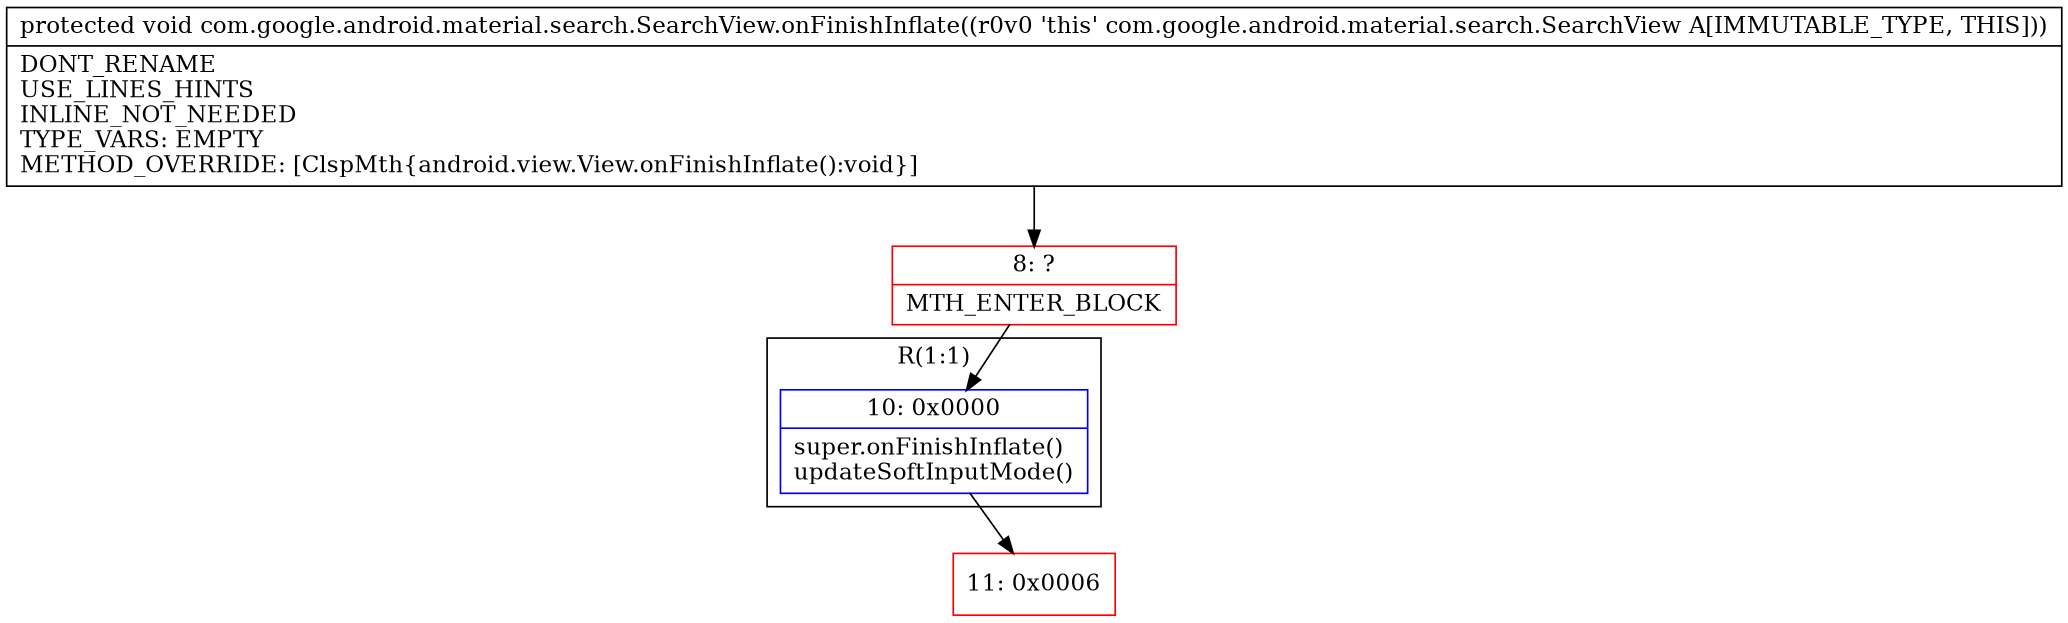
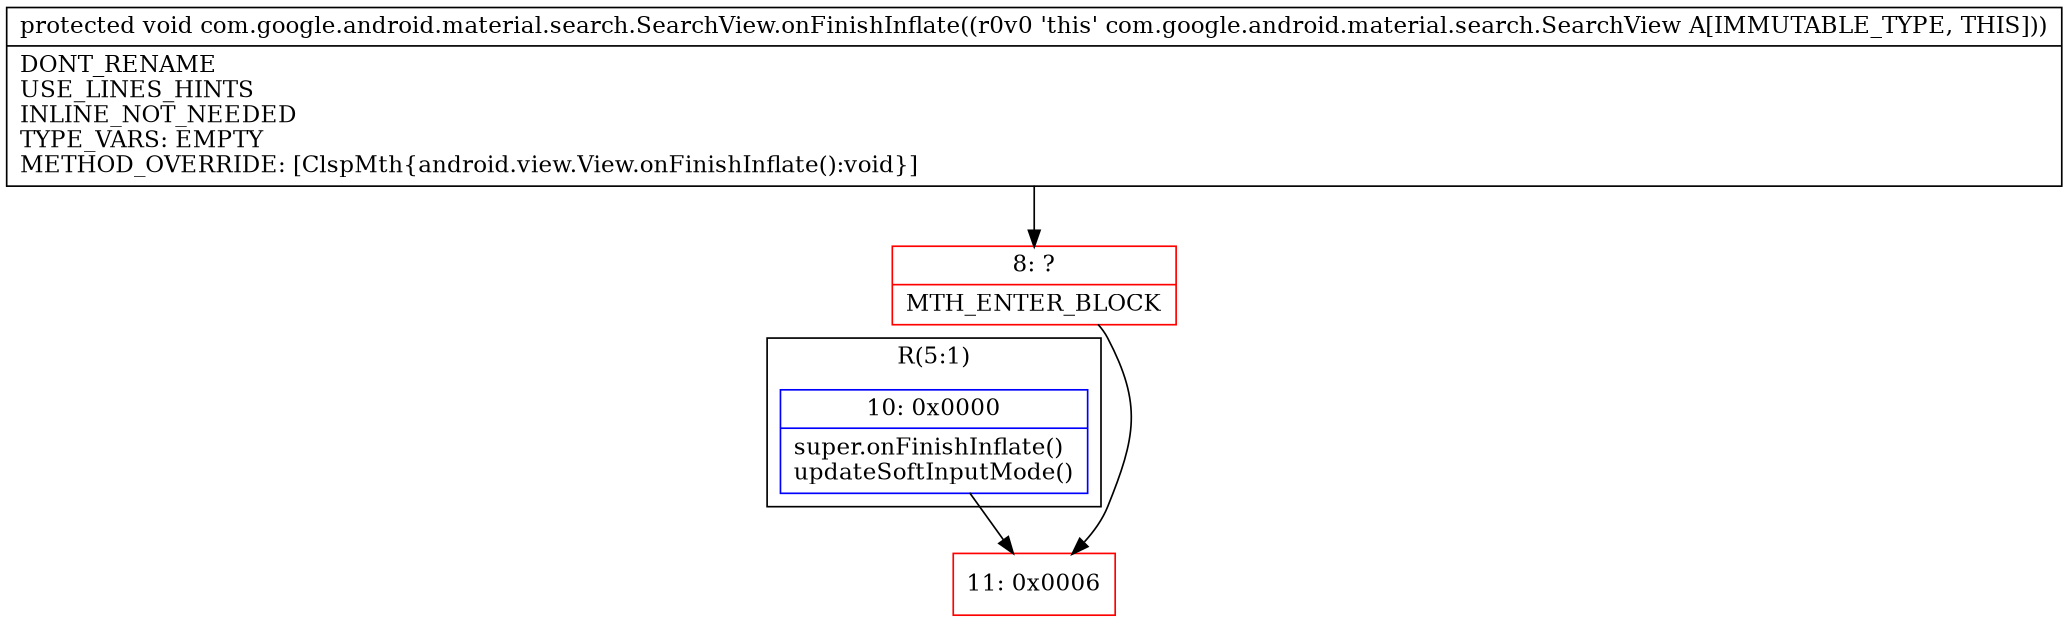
(993, 350) -> (1130, 435)
(934, 357) -> (934, 357)
